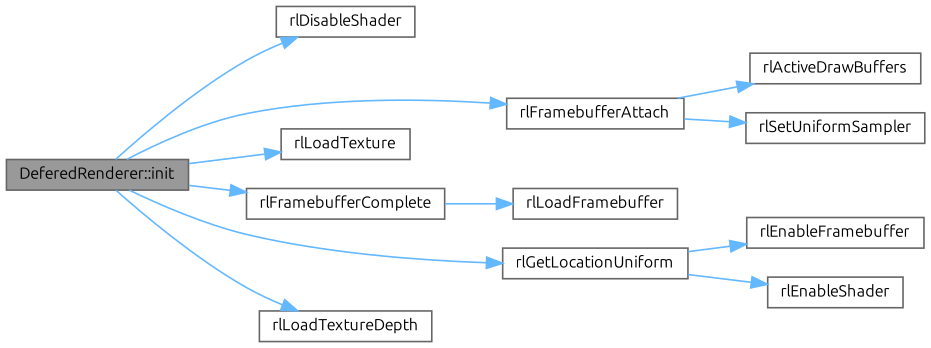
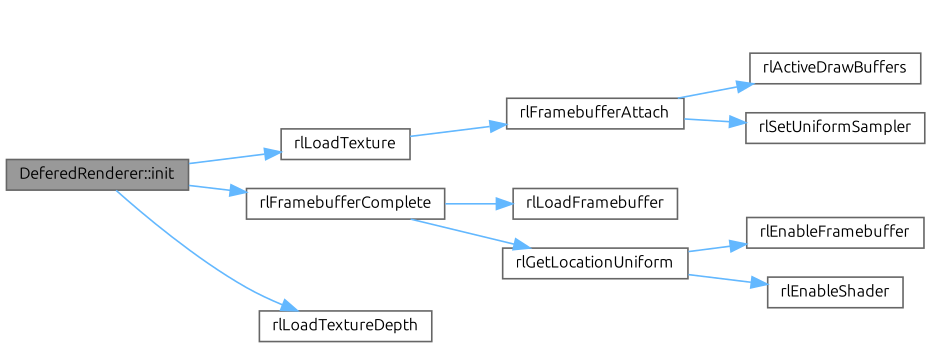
(346, 22) -> none
(304, 105) -> (450, 131)
(304, 246) -> (462, 232)
